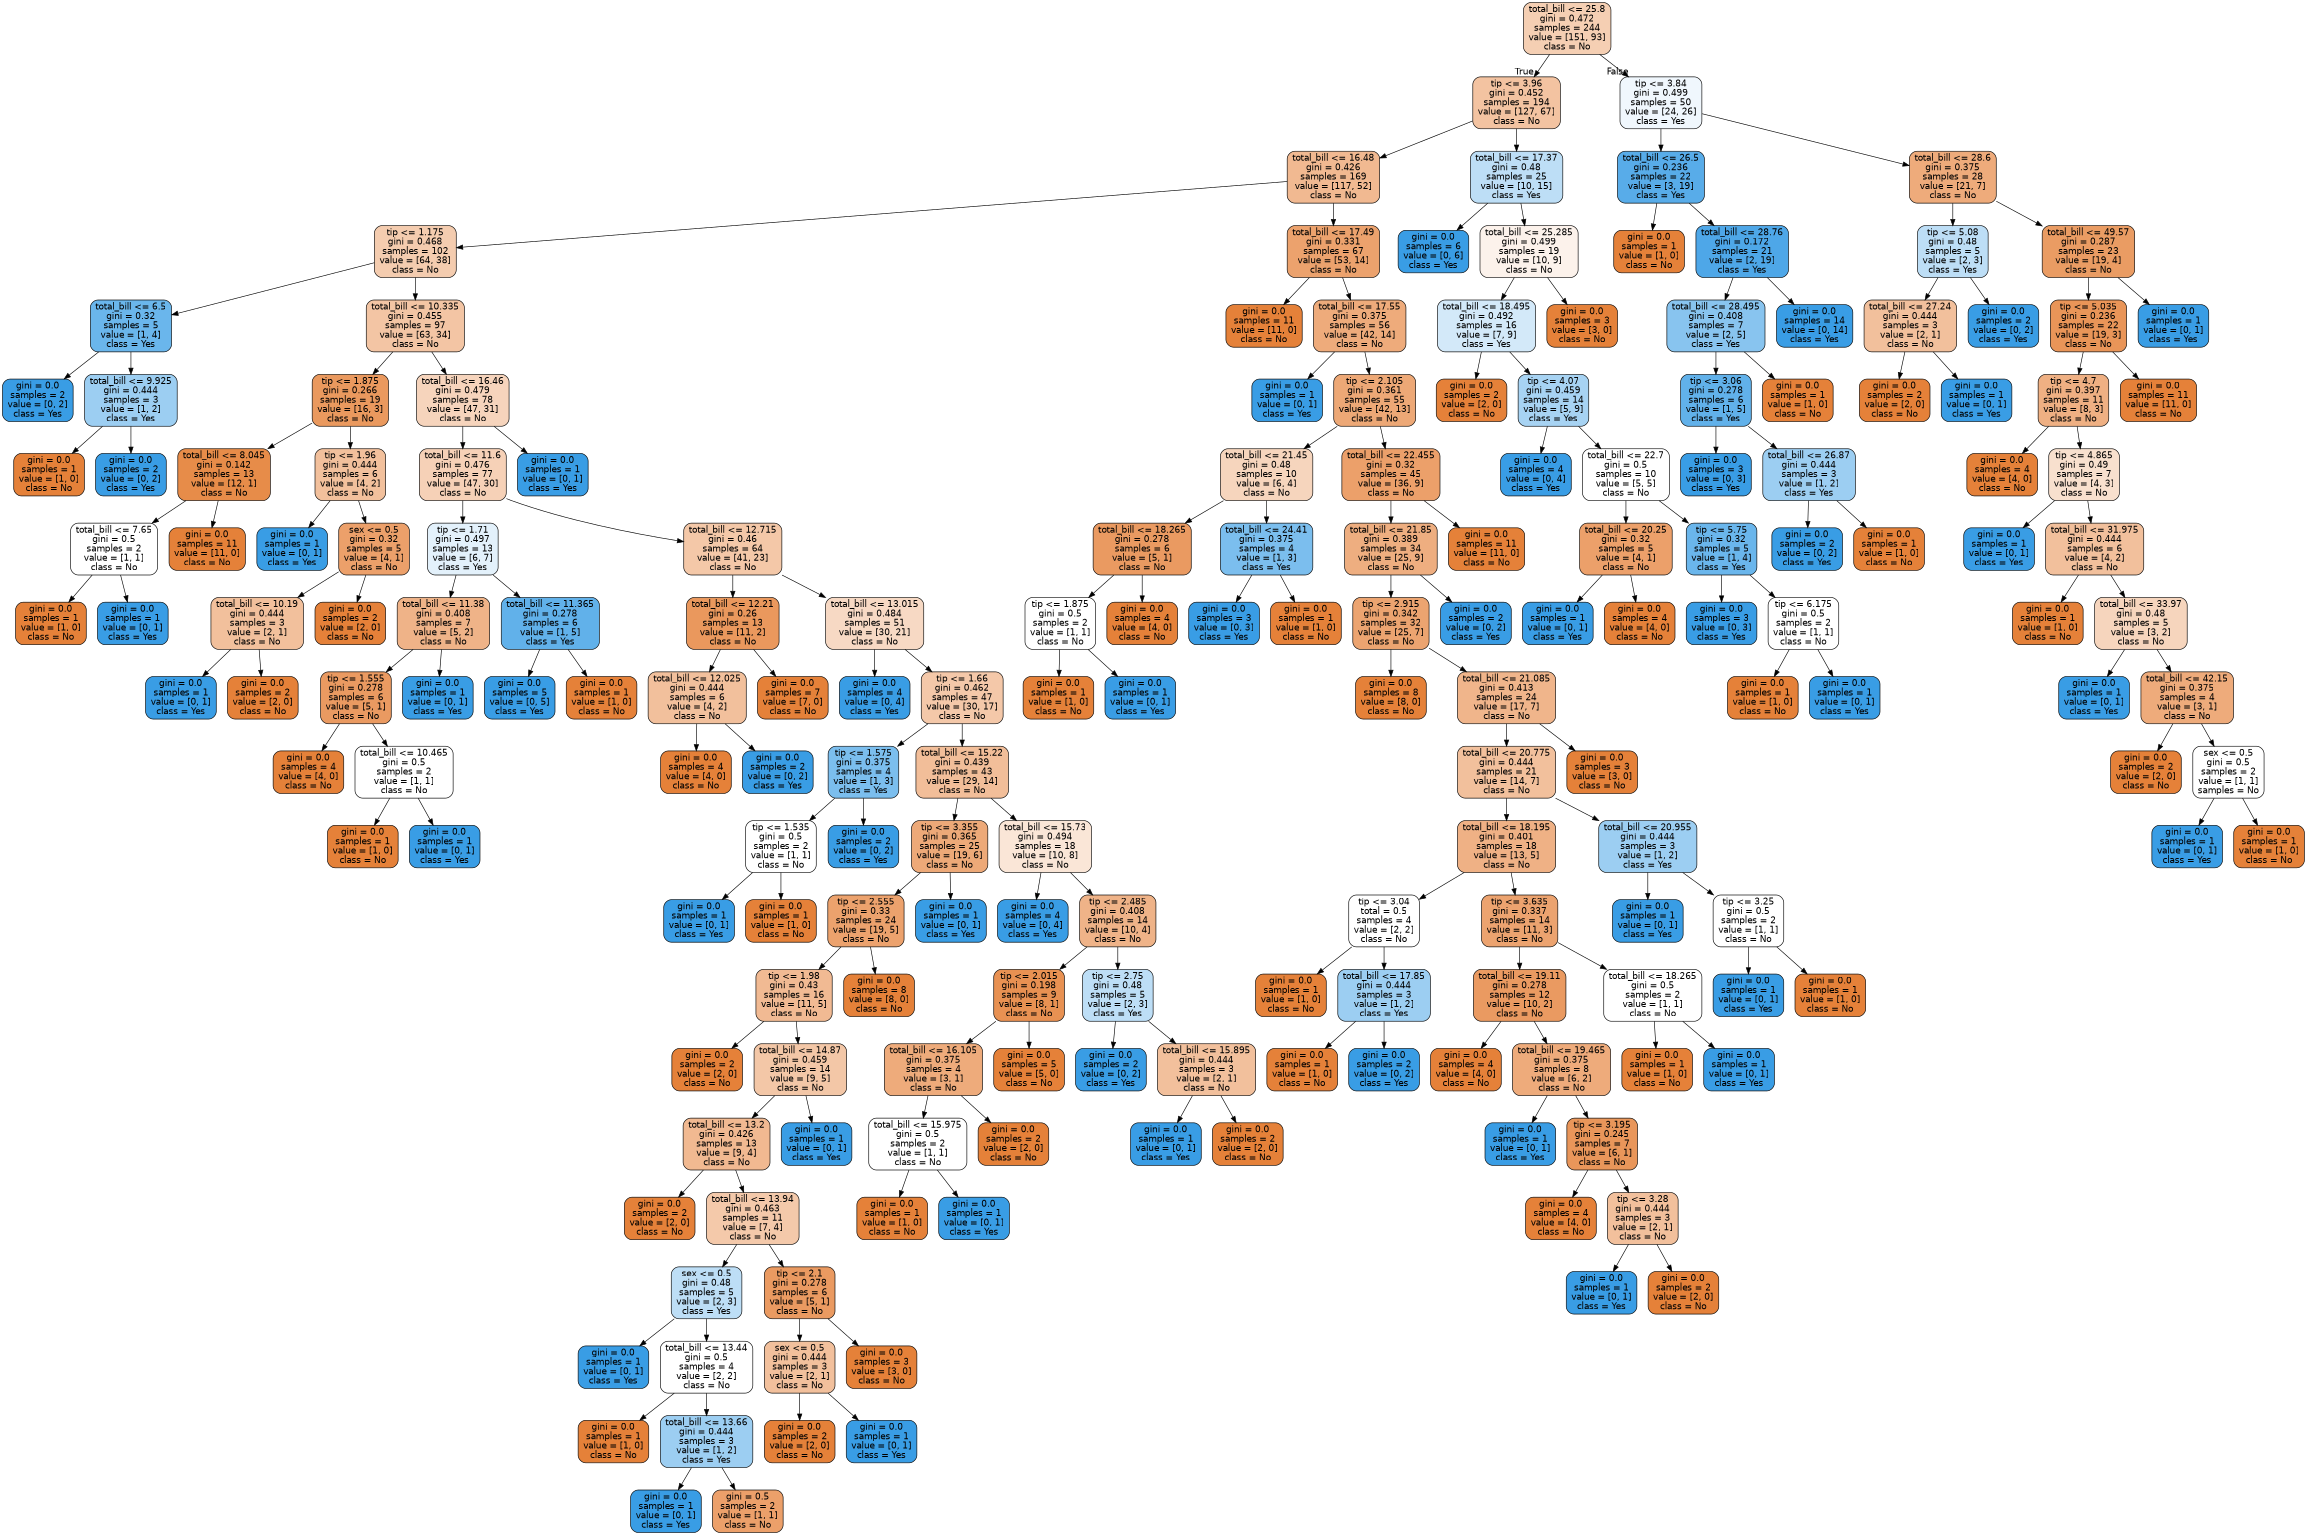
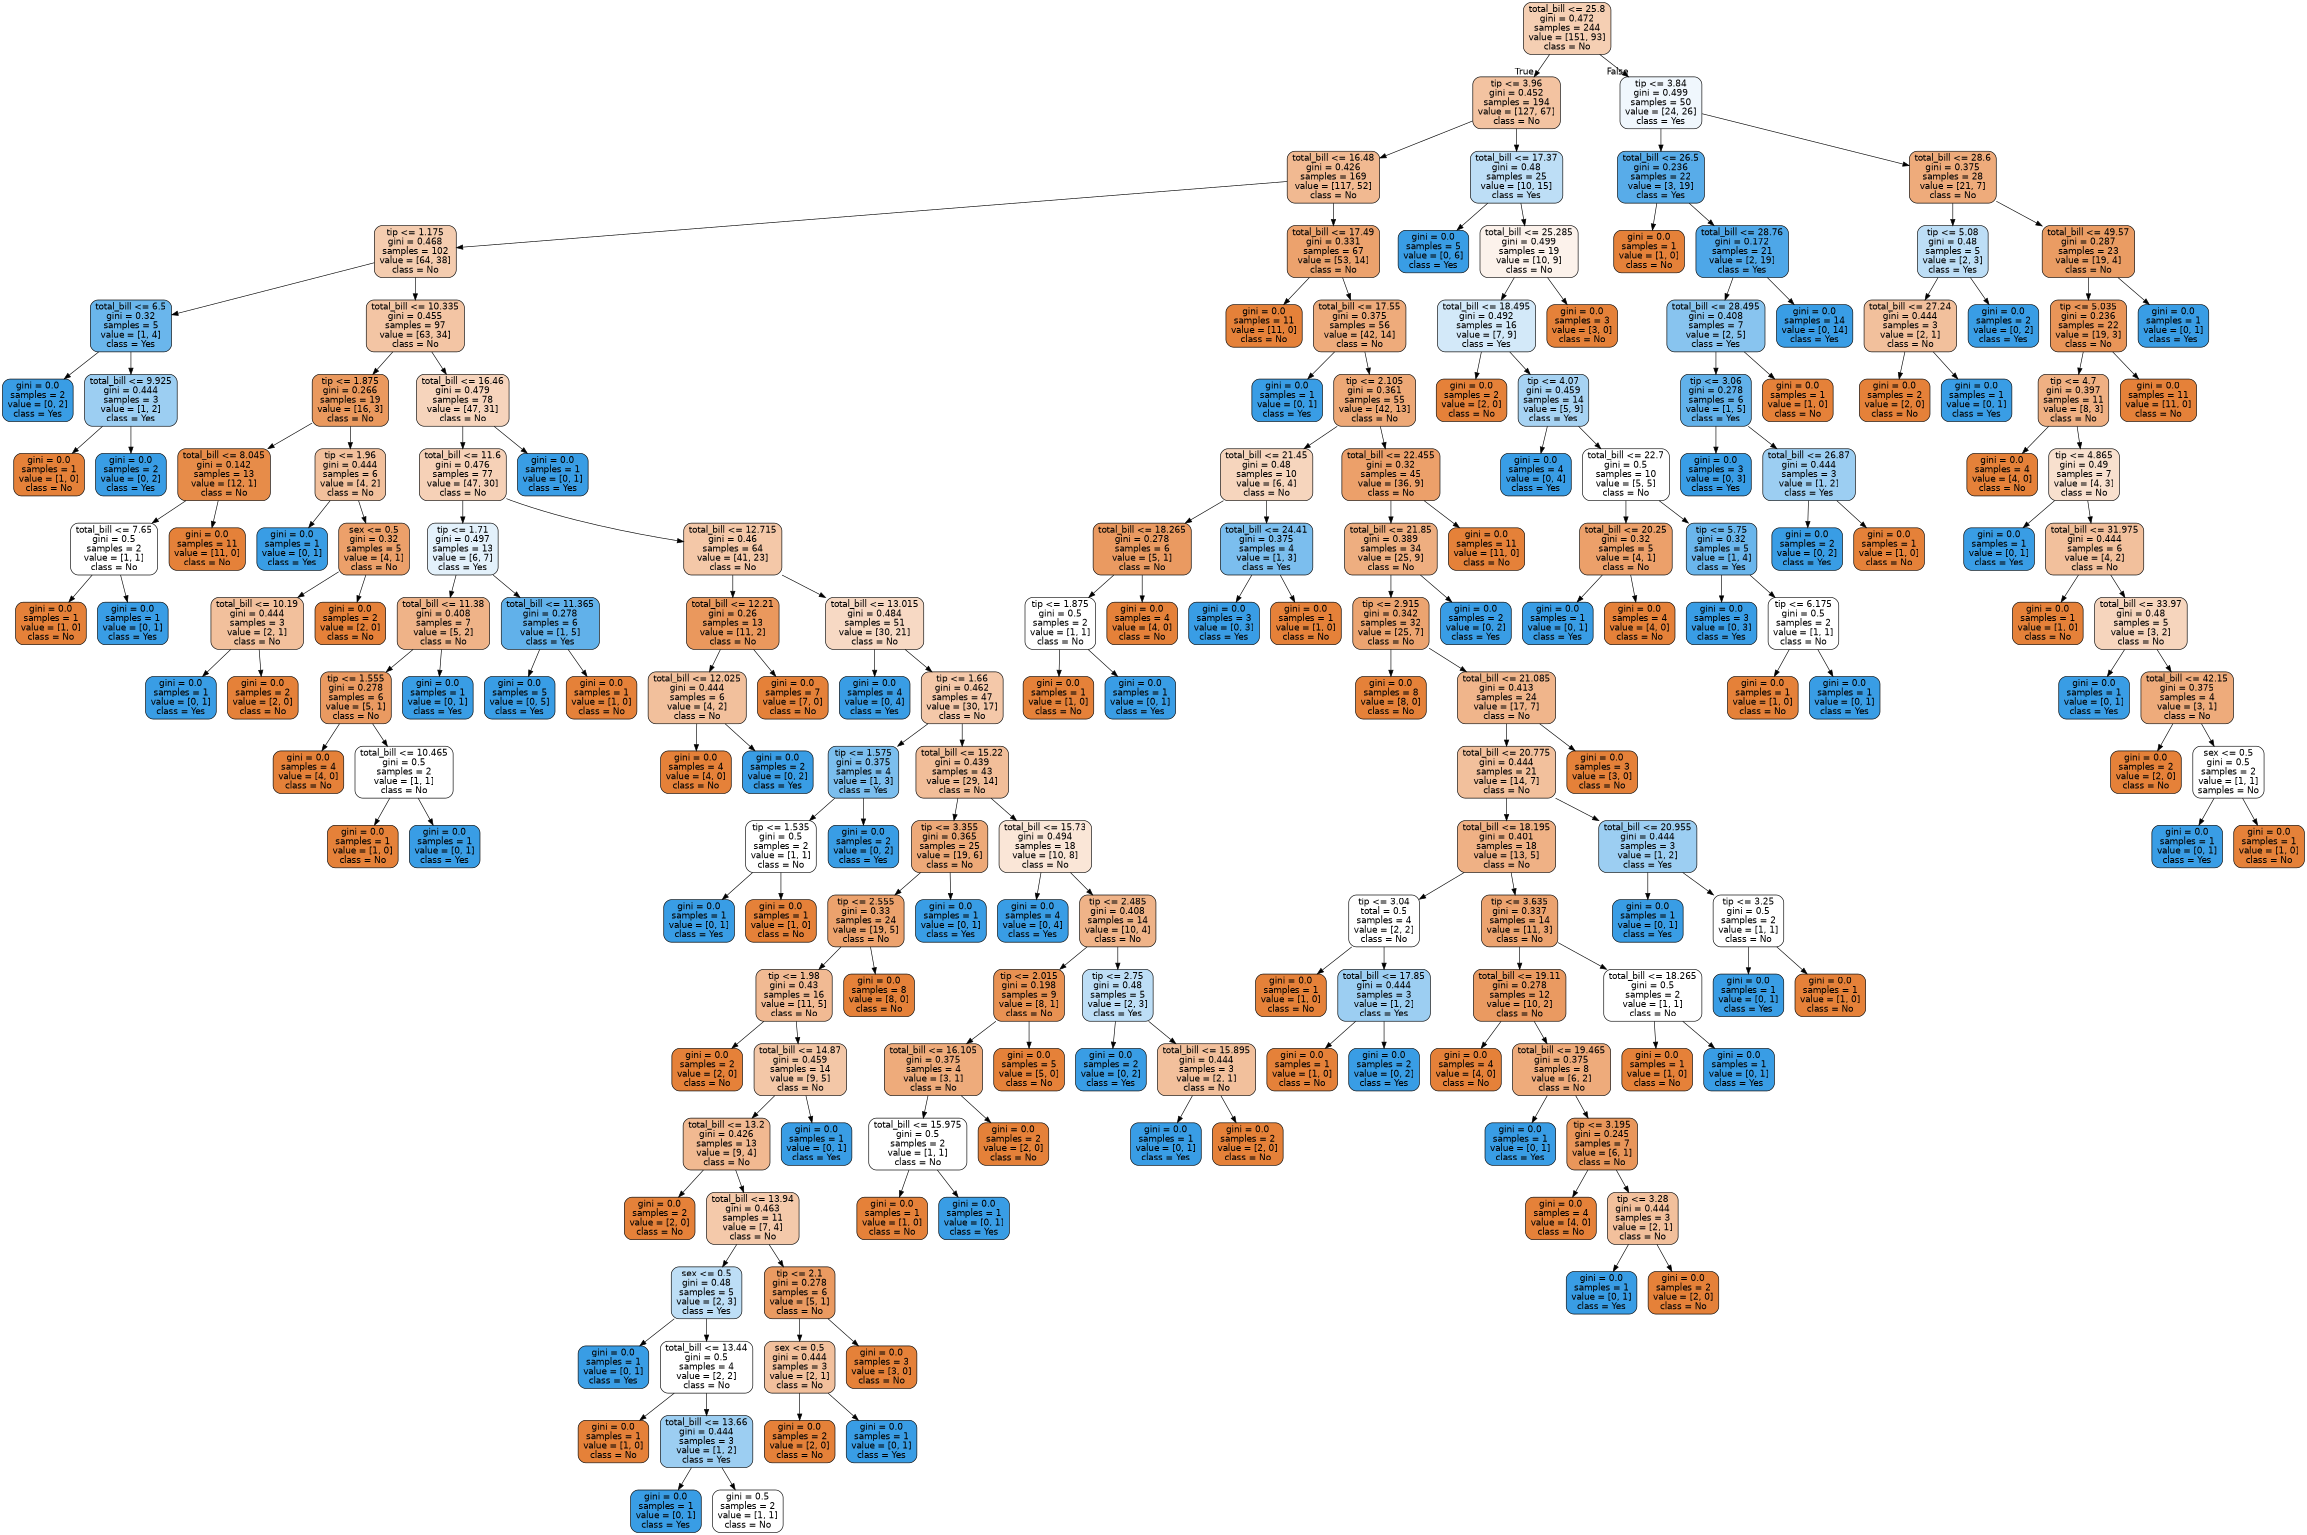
(1433, 252) -> (1433, 252)
(748, 1511) -> (748, 1511)
